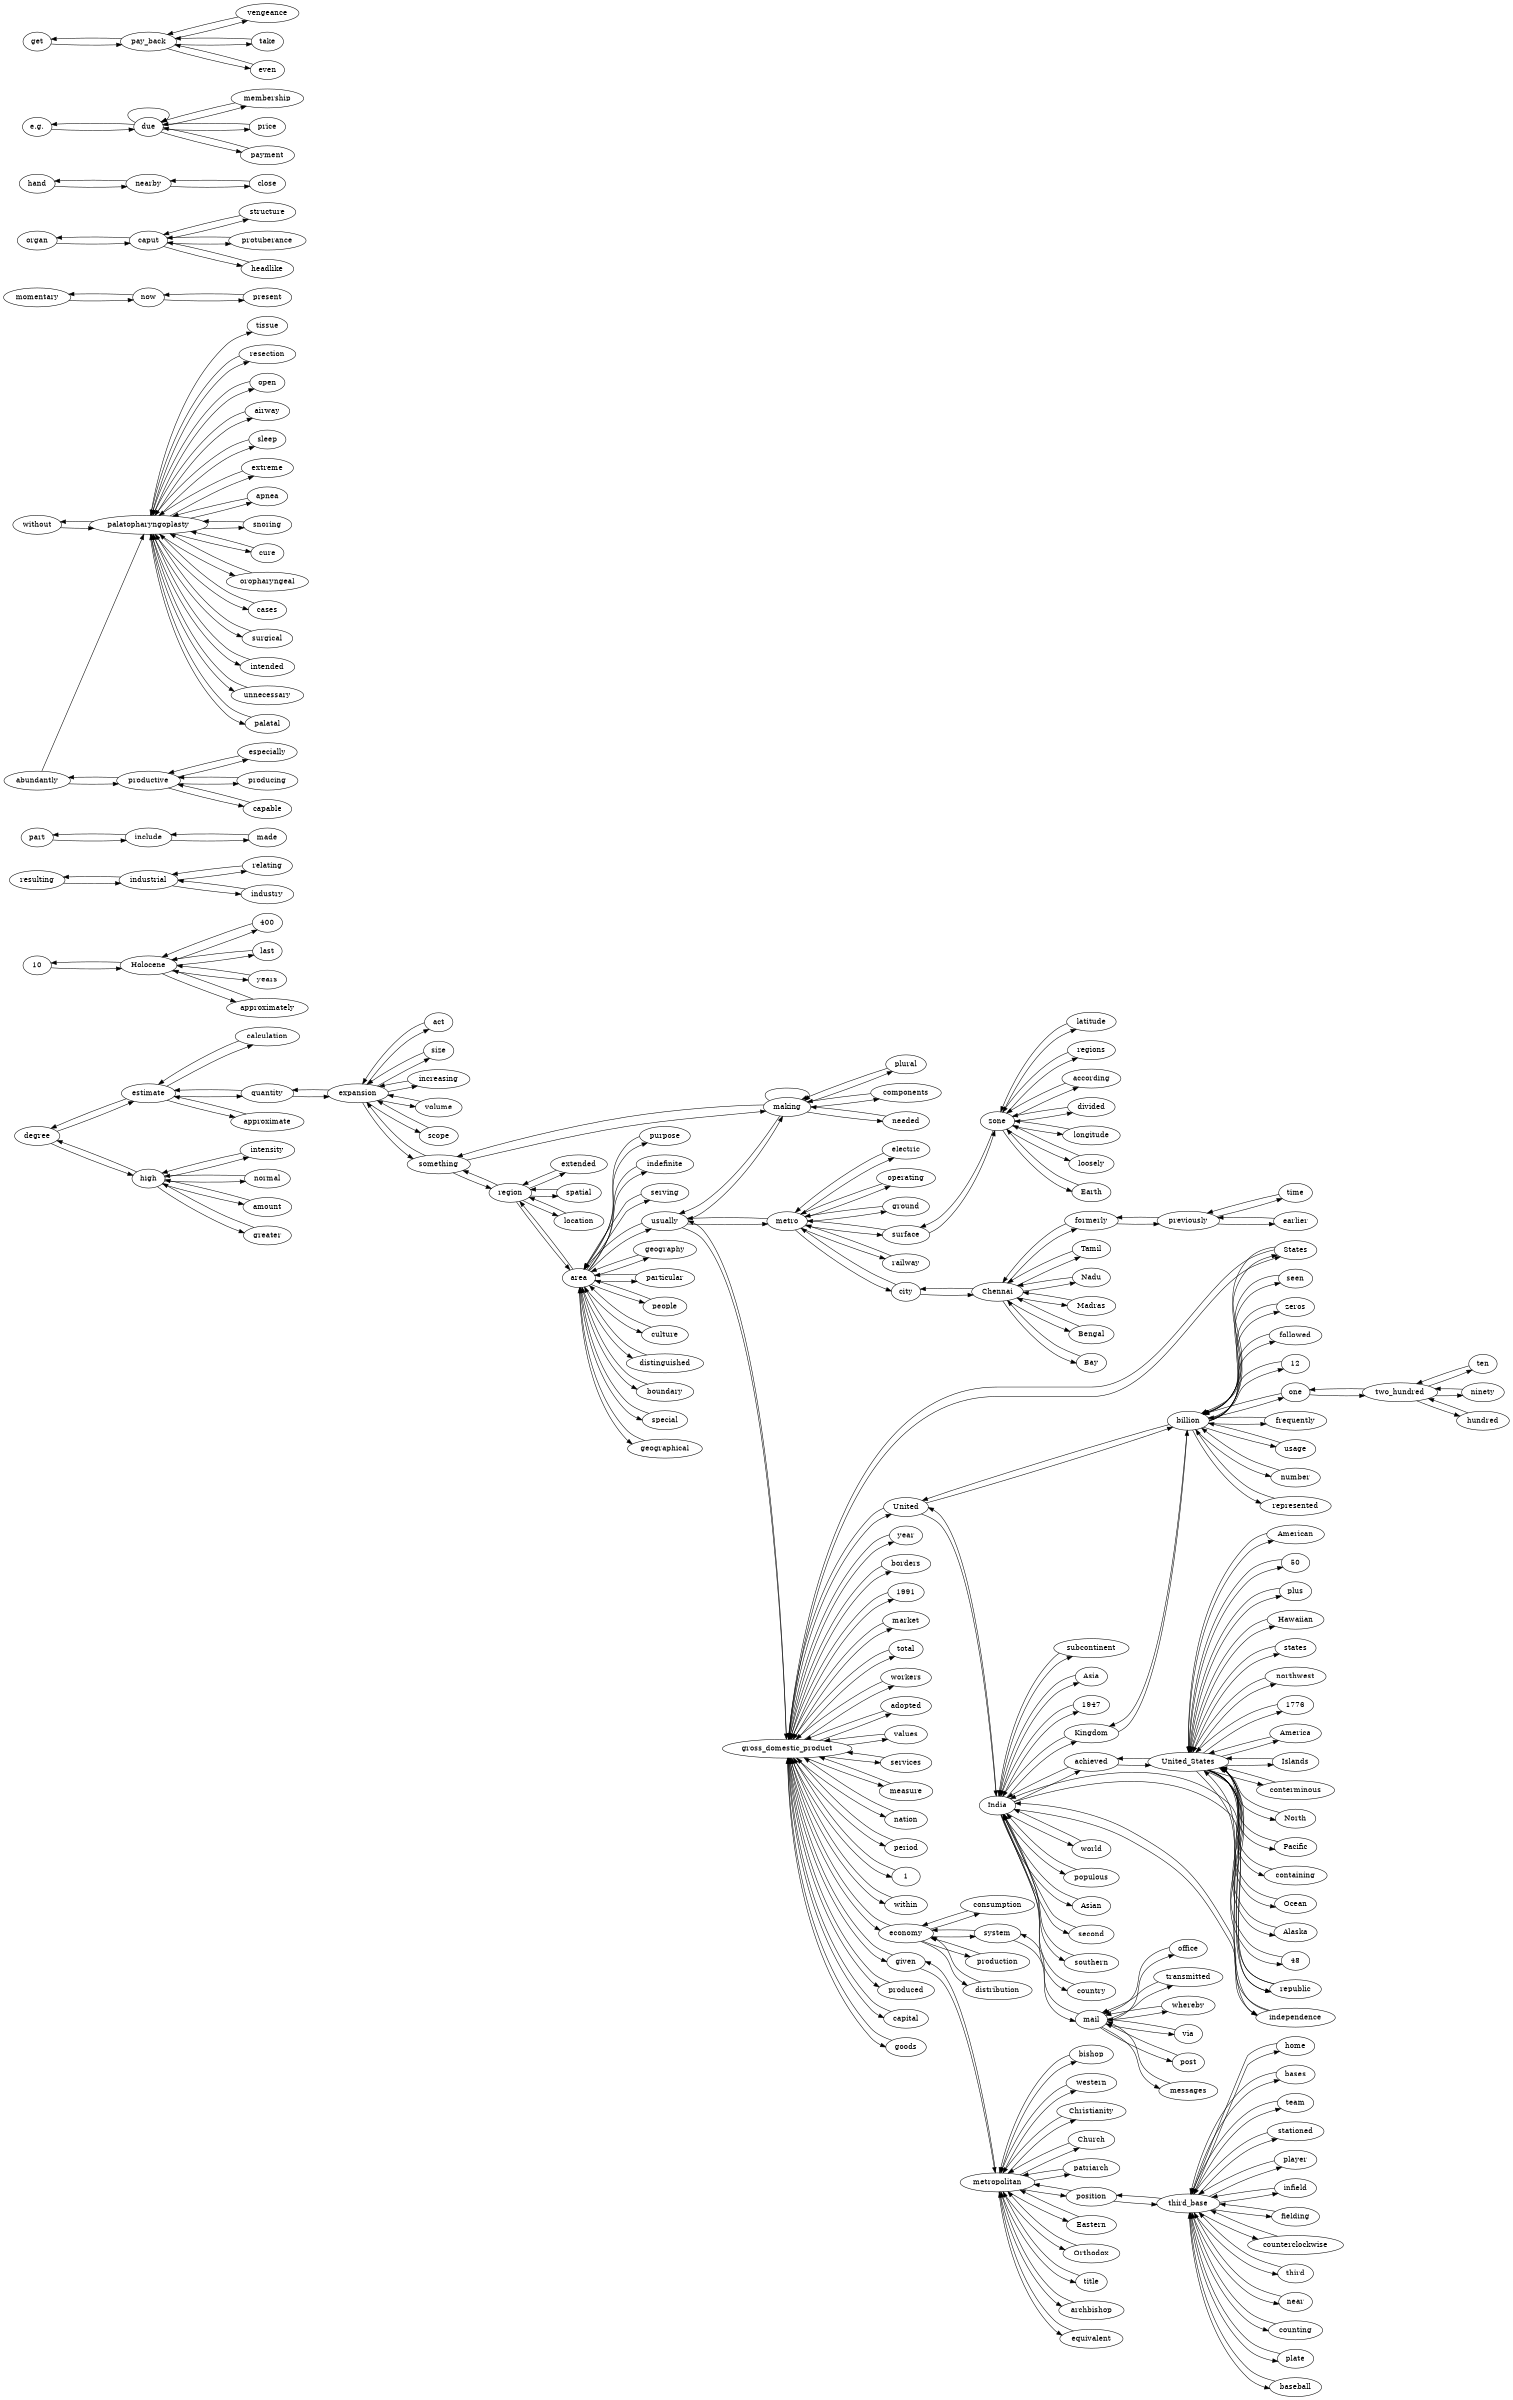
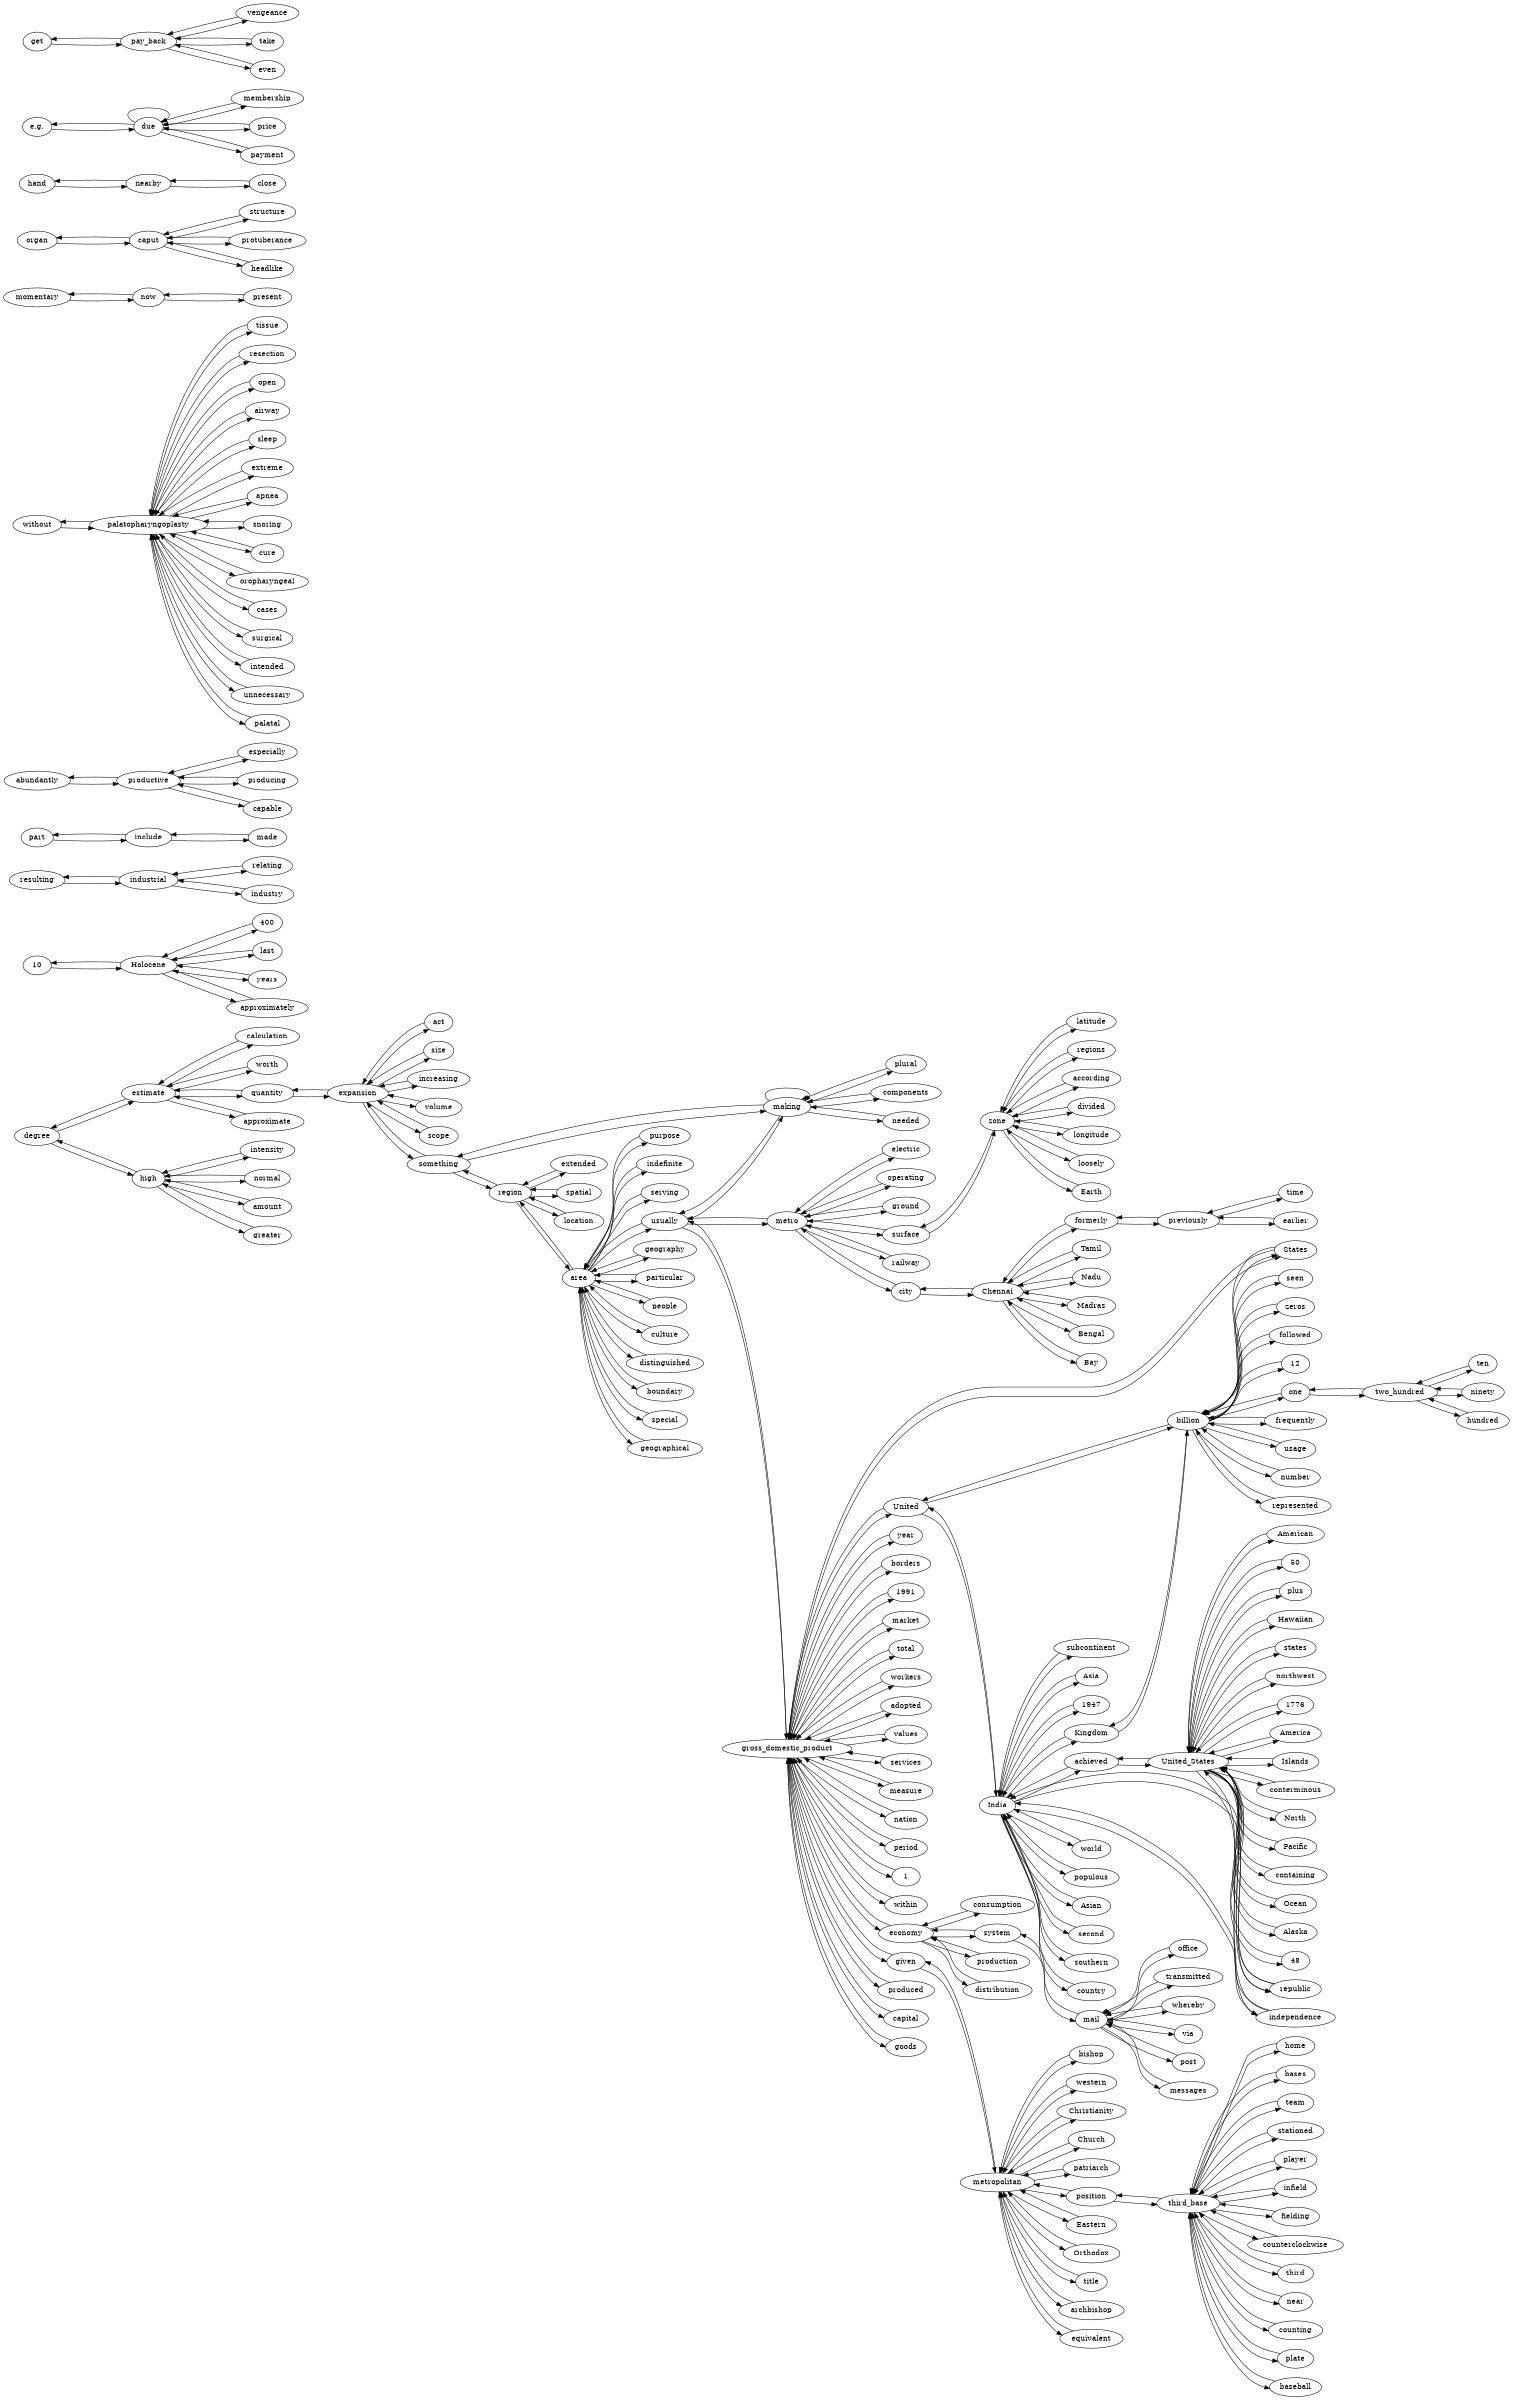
(92, 655) -> (180, 406)
none -> (267, 1065)
